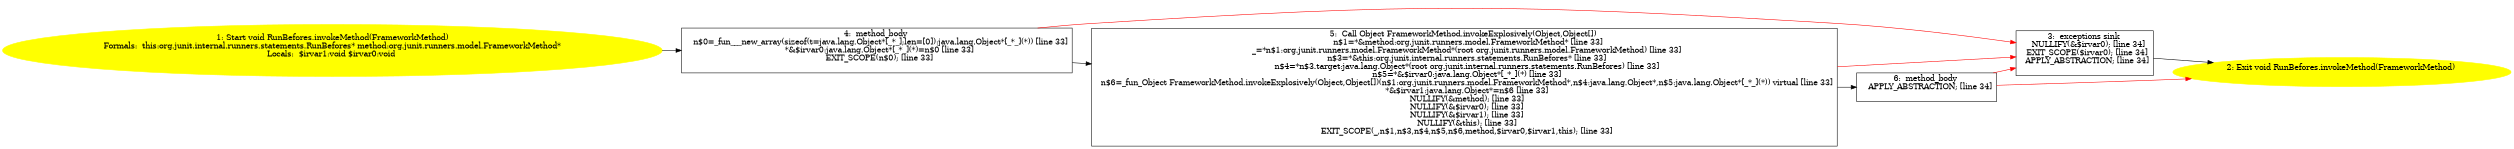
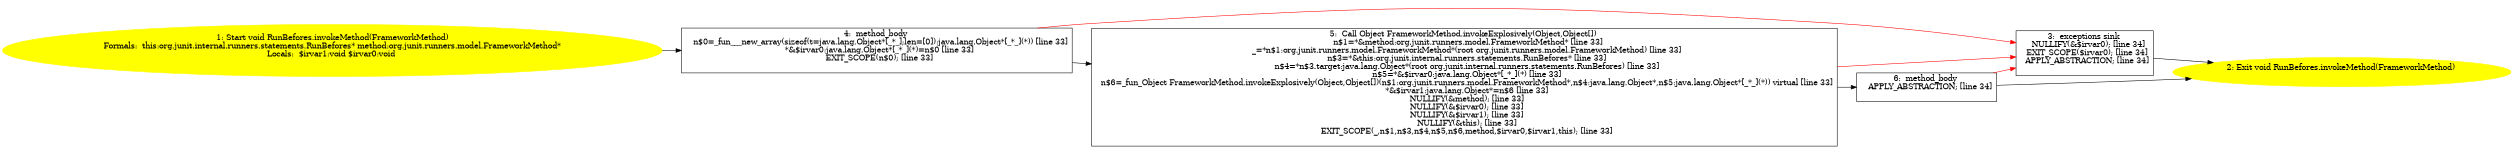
(2091, 82) -> (2091, 82)
